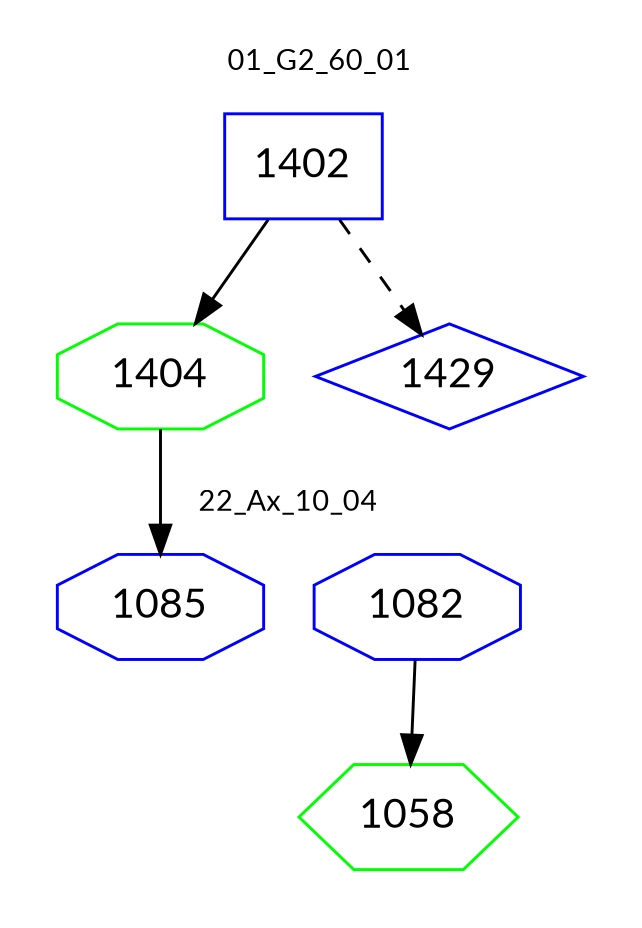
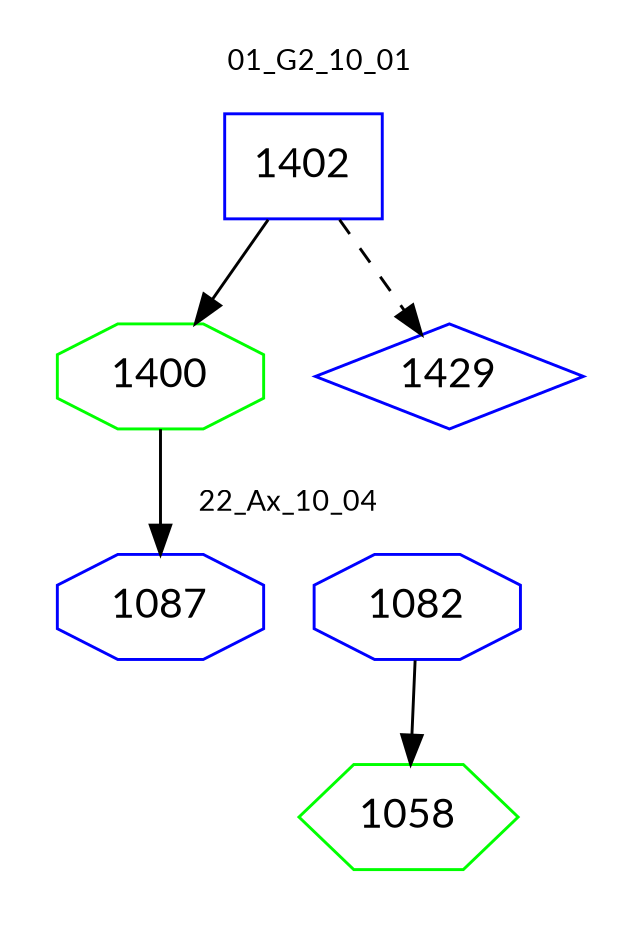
(321, 63) -> (321, 63)
(160, 376) -> (160, 376)
(160, 607) -> (160, 607)
